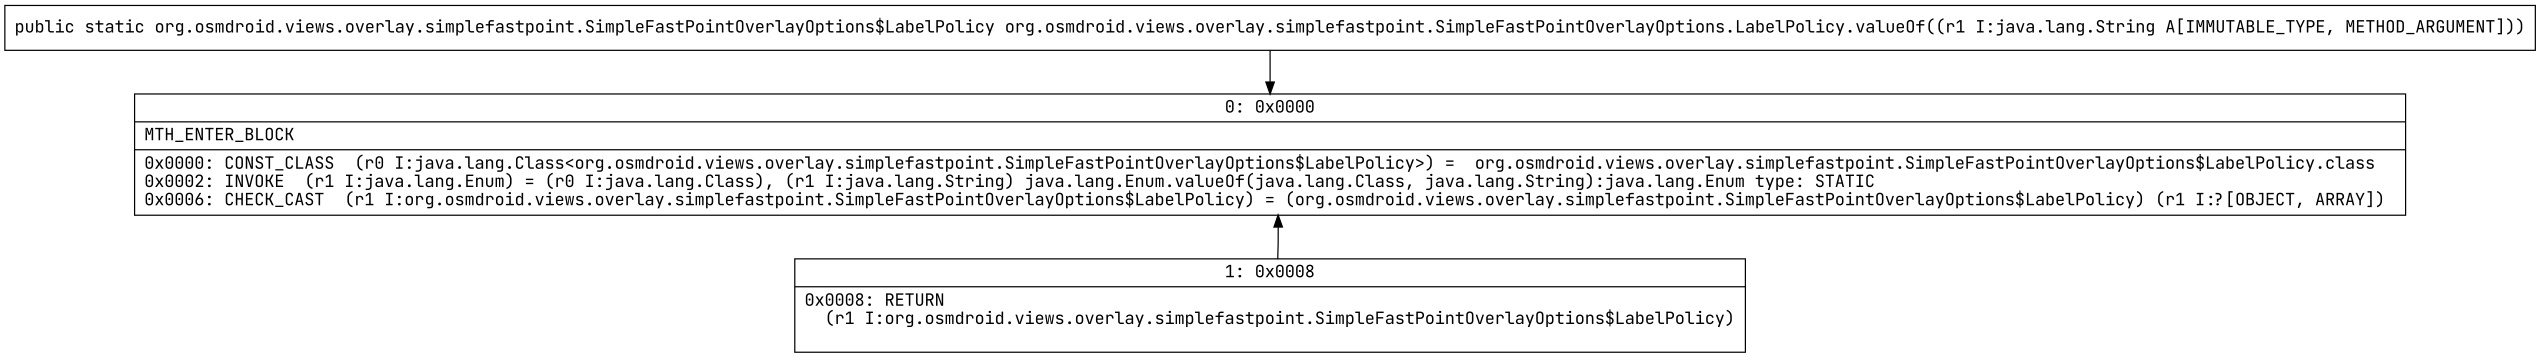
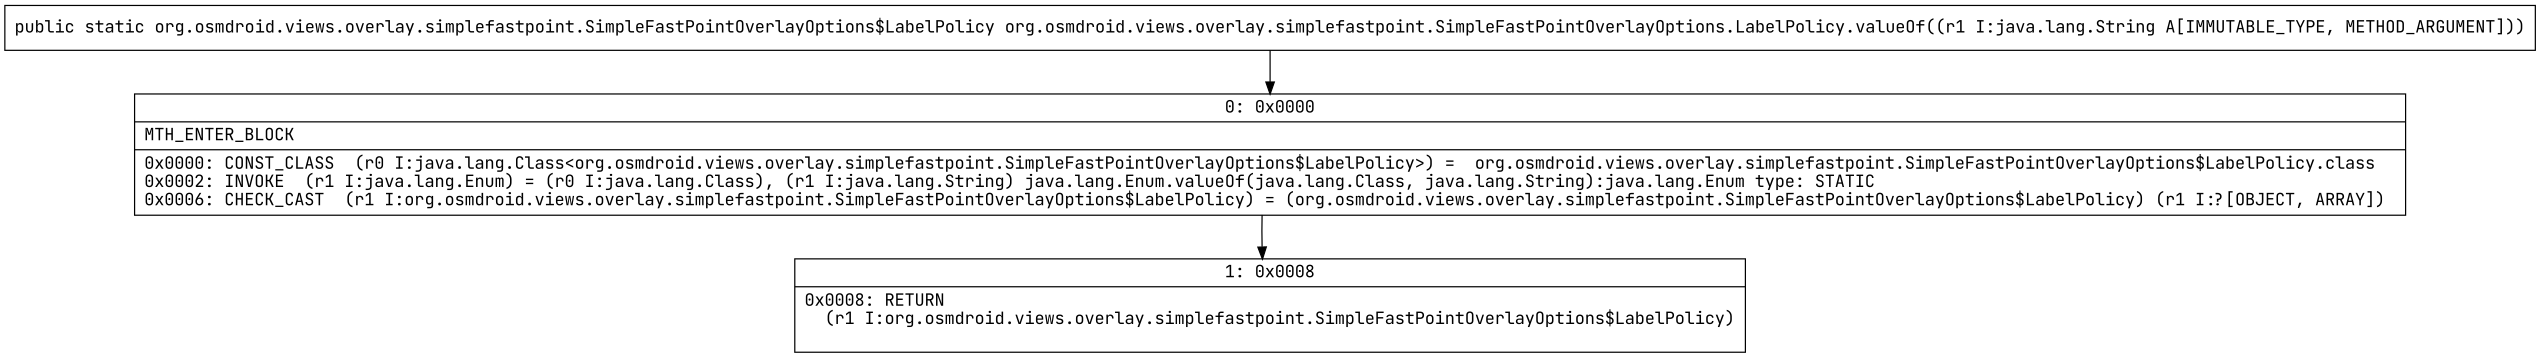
(1278, 243) -> (1262, 231)
